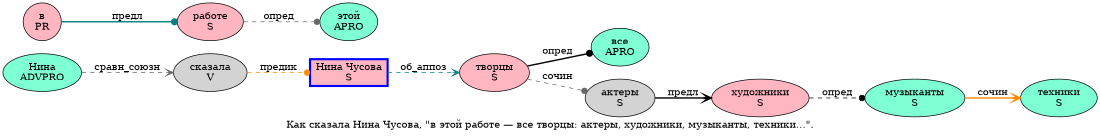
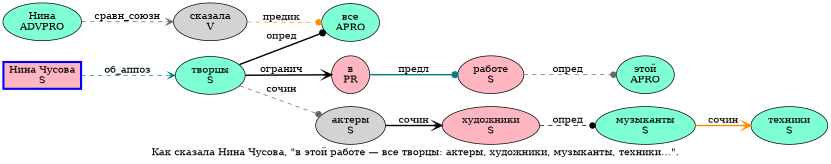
(276, 73) -> (282, 22)
(495, 73) -> (210, 75)
none -> (285, 75)
(683, 93) -> (414, 120)
